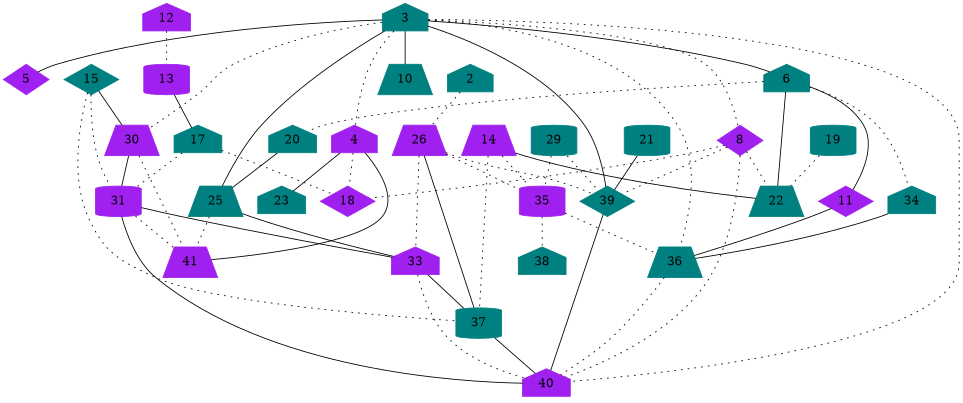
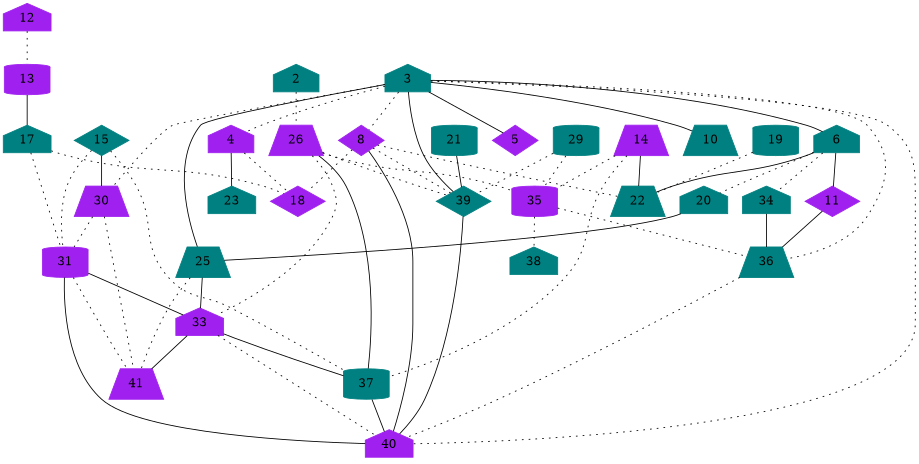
(125, 171) -> (83, 232)
(346, 236) -> (169, 352)
(694, 298) -> (413, 287)
